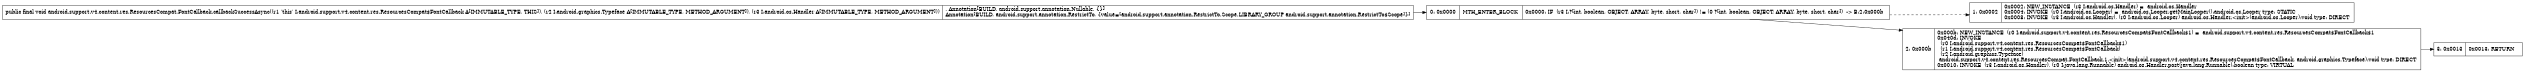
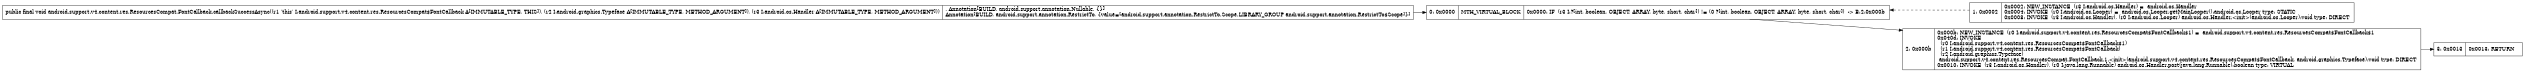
(1490, 12) -> (1491, 12)
(1928, 15) -> (1932, 10)
